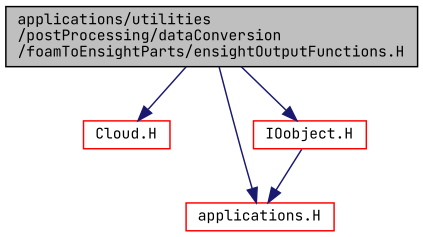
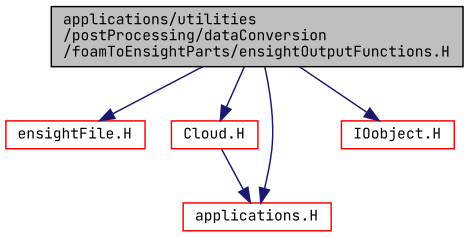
none -> (75, 135)
(289, 170) -> (232, 169)
